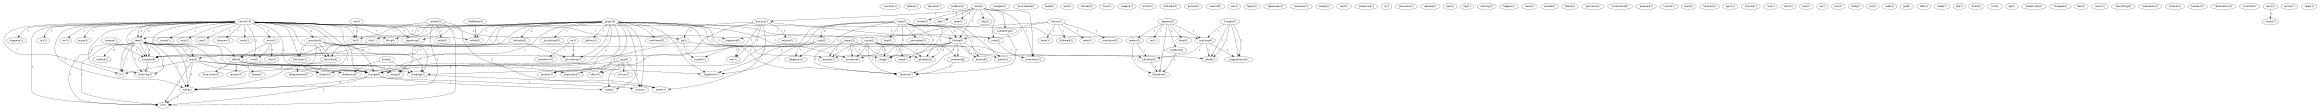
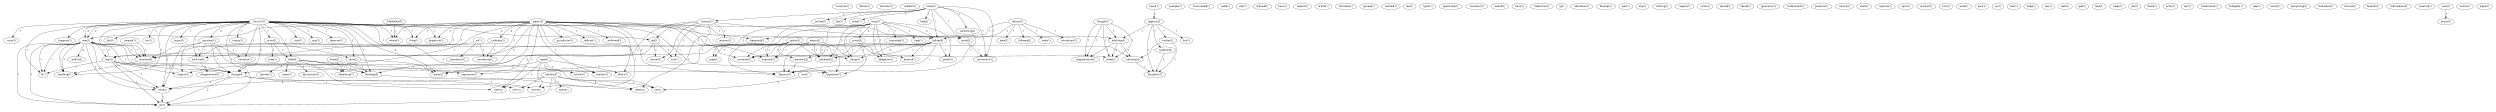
(1175, 30) -> (1154, 13)
(309, 52) -> (401, 84)
none -> (477, 54)
